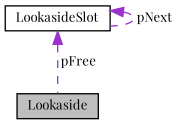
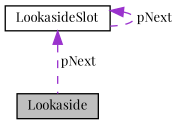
(77, 62) -> (77, 62)
